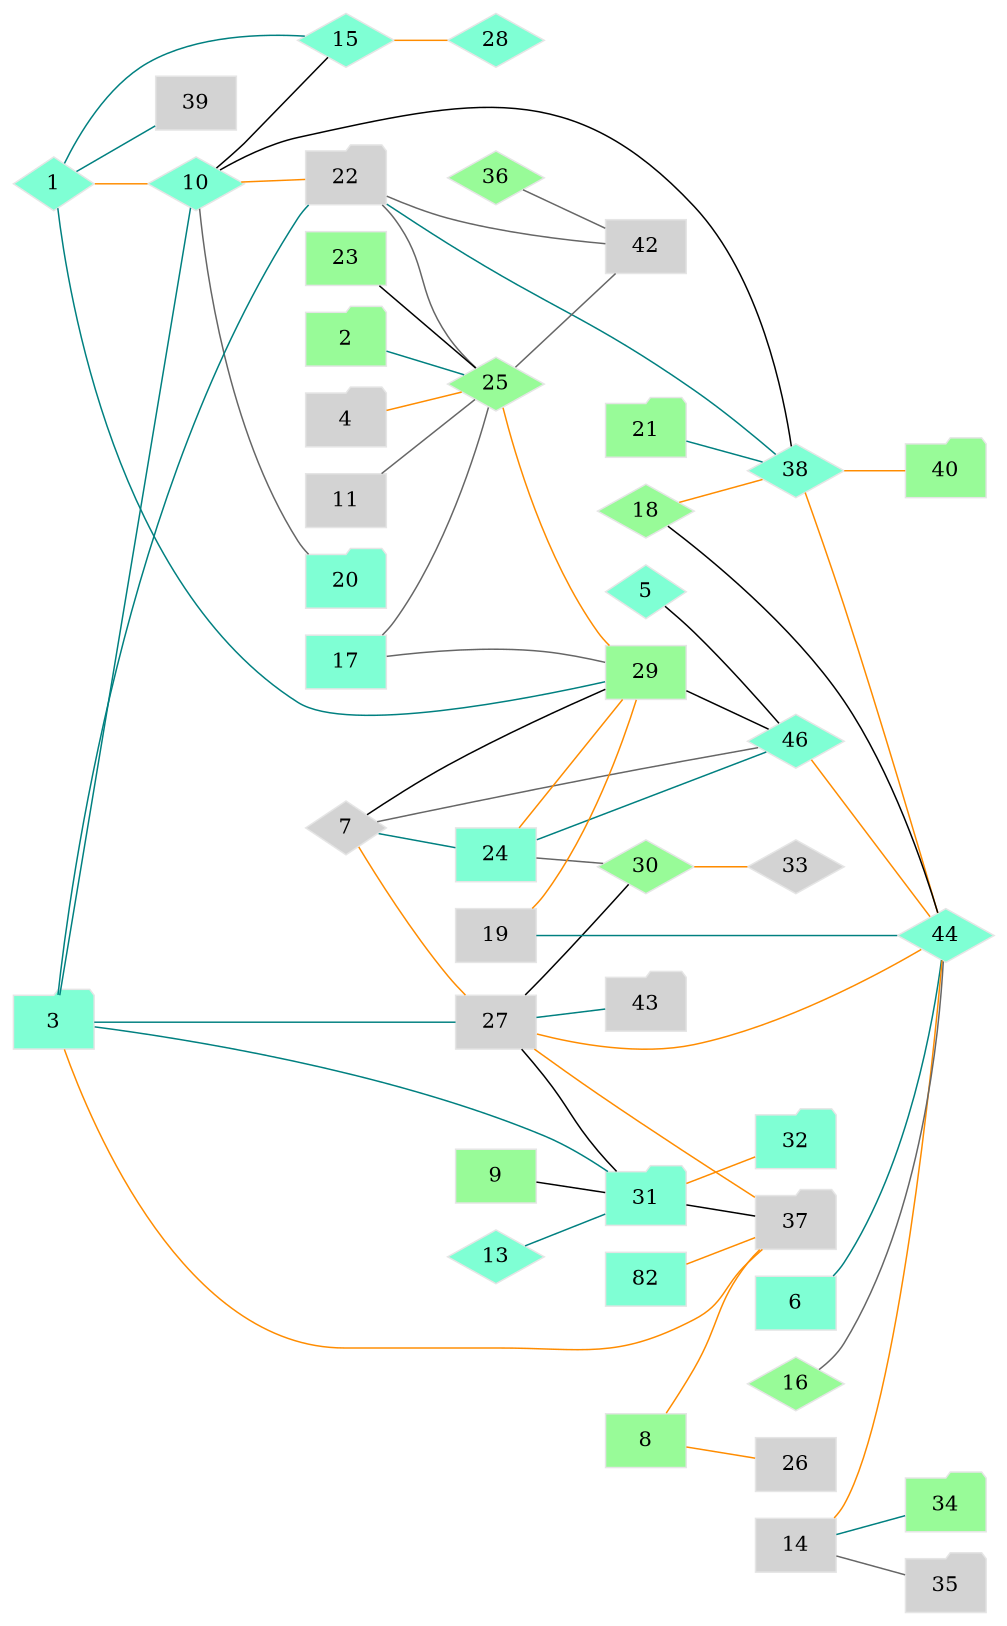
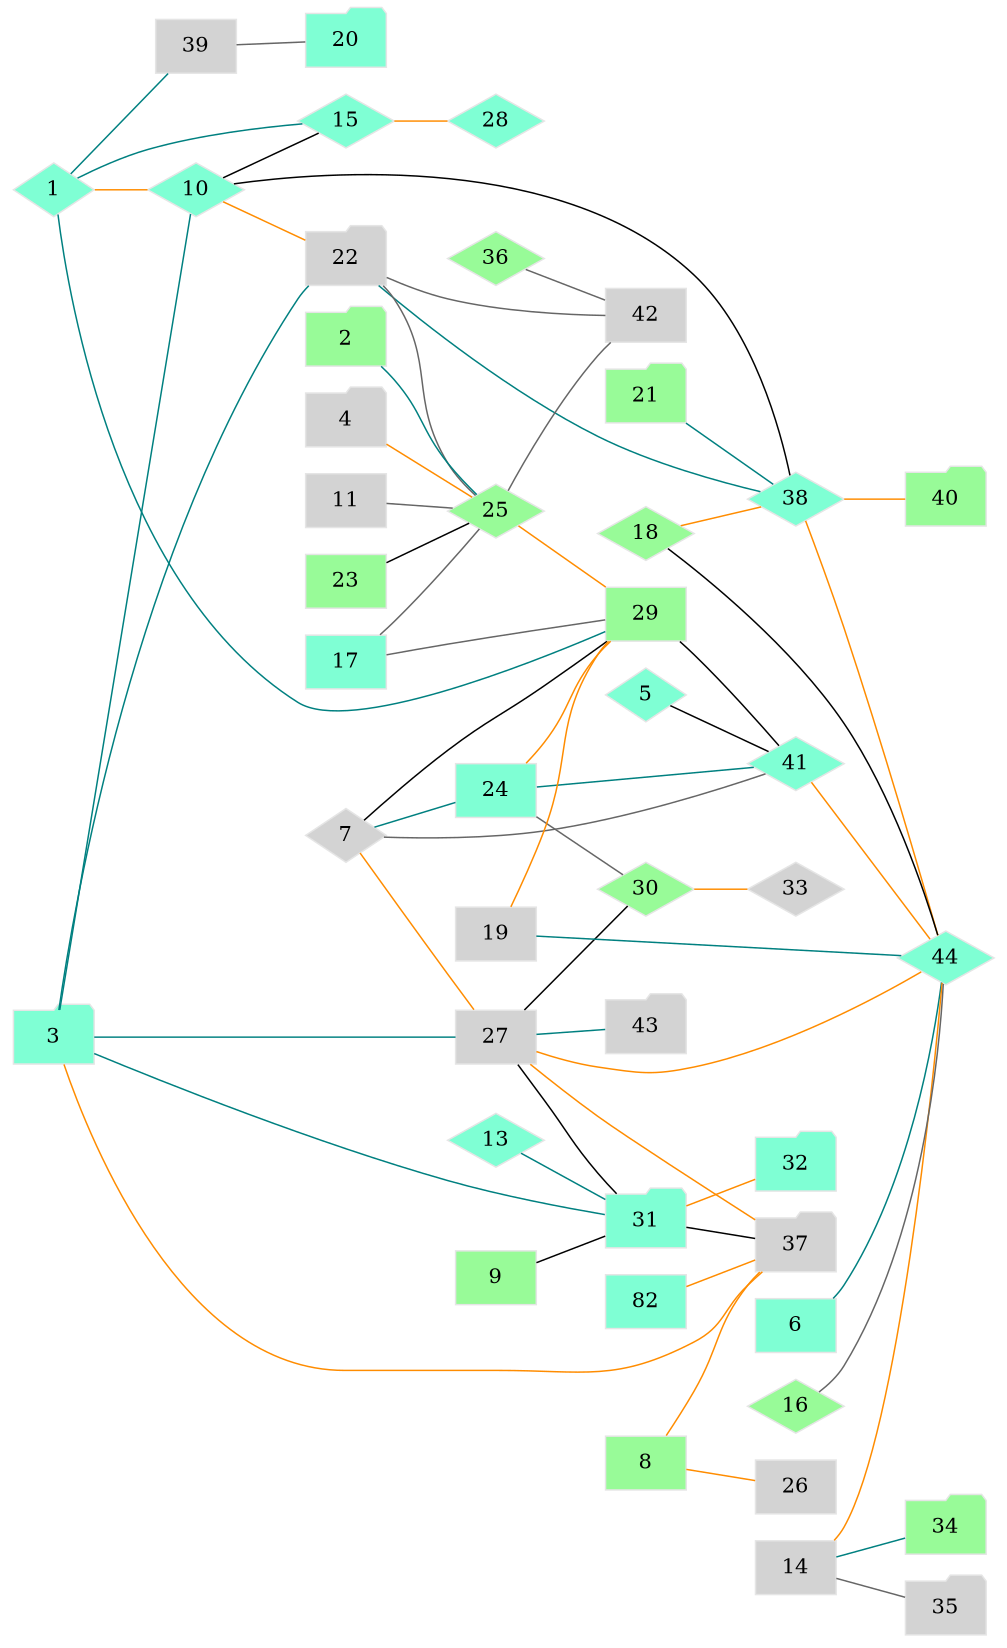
(233, 388) -> (271, 43)
(796, 741) -> (796, 764)
